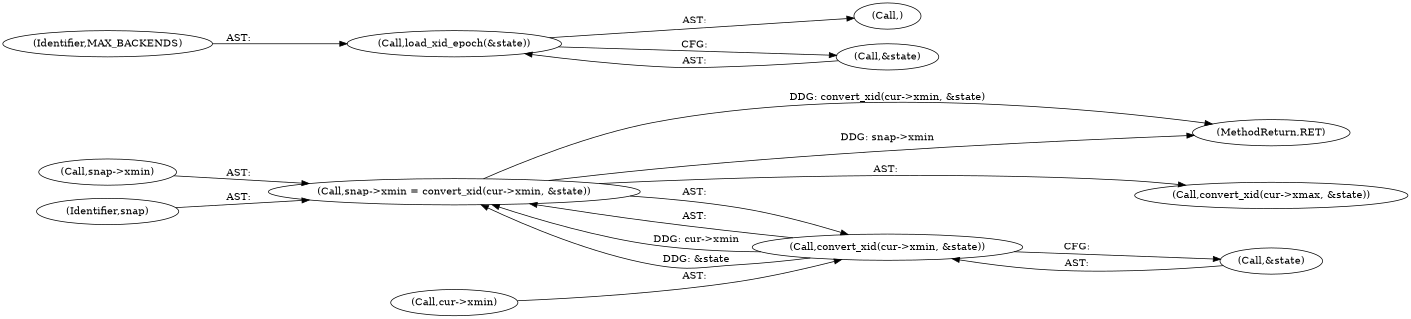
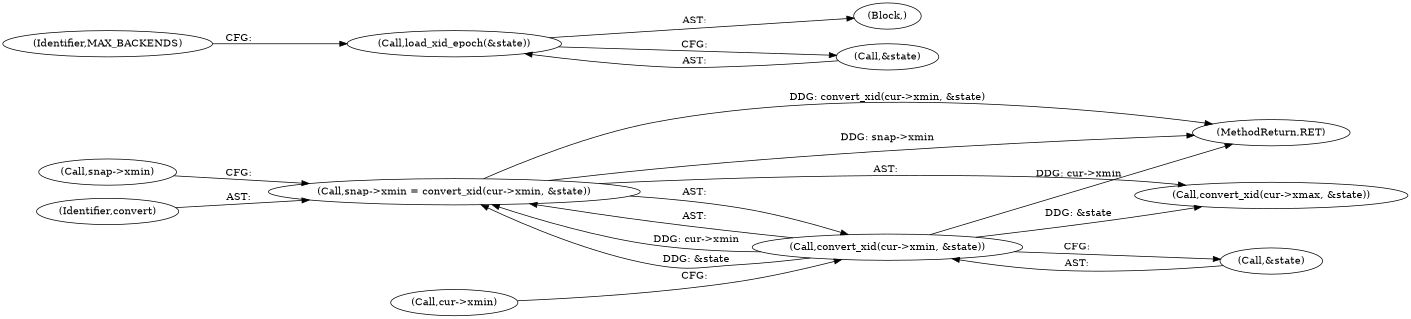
(887, 16) -> (887, 16)
(240, 38) -> (240, 38)
(240, 173) -> (240, 173)
none -> (1078, 190)
(108, 211) -> (108, 211)
none -> (1085, 224)
(696, 276) -> (696, 276)
